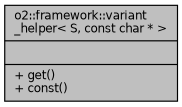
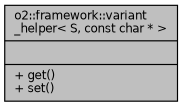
(41, 89) -> (34, 89)
